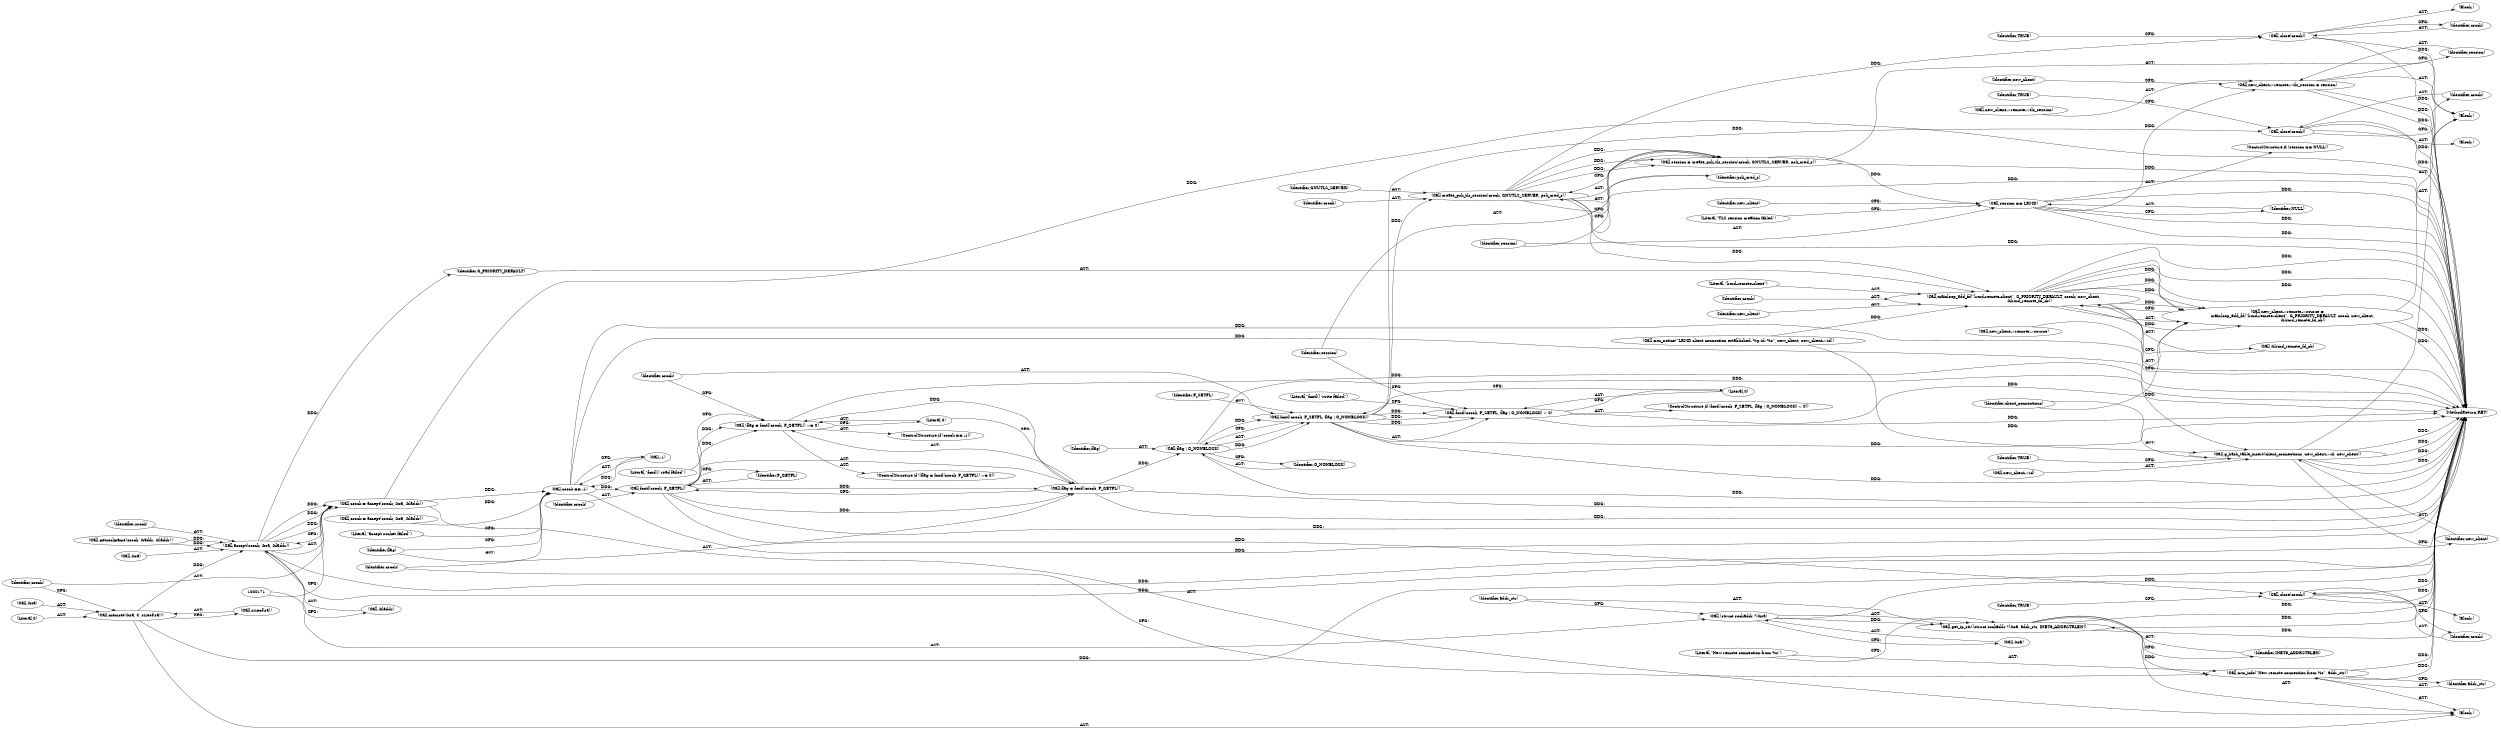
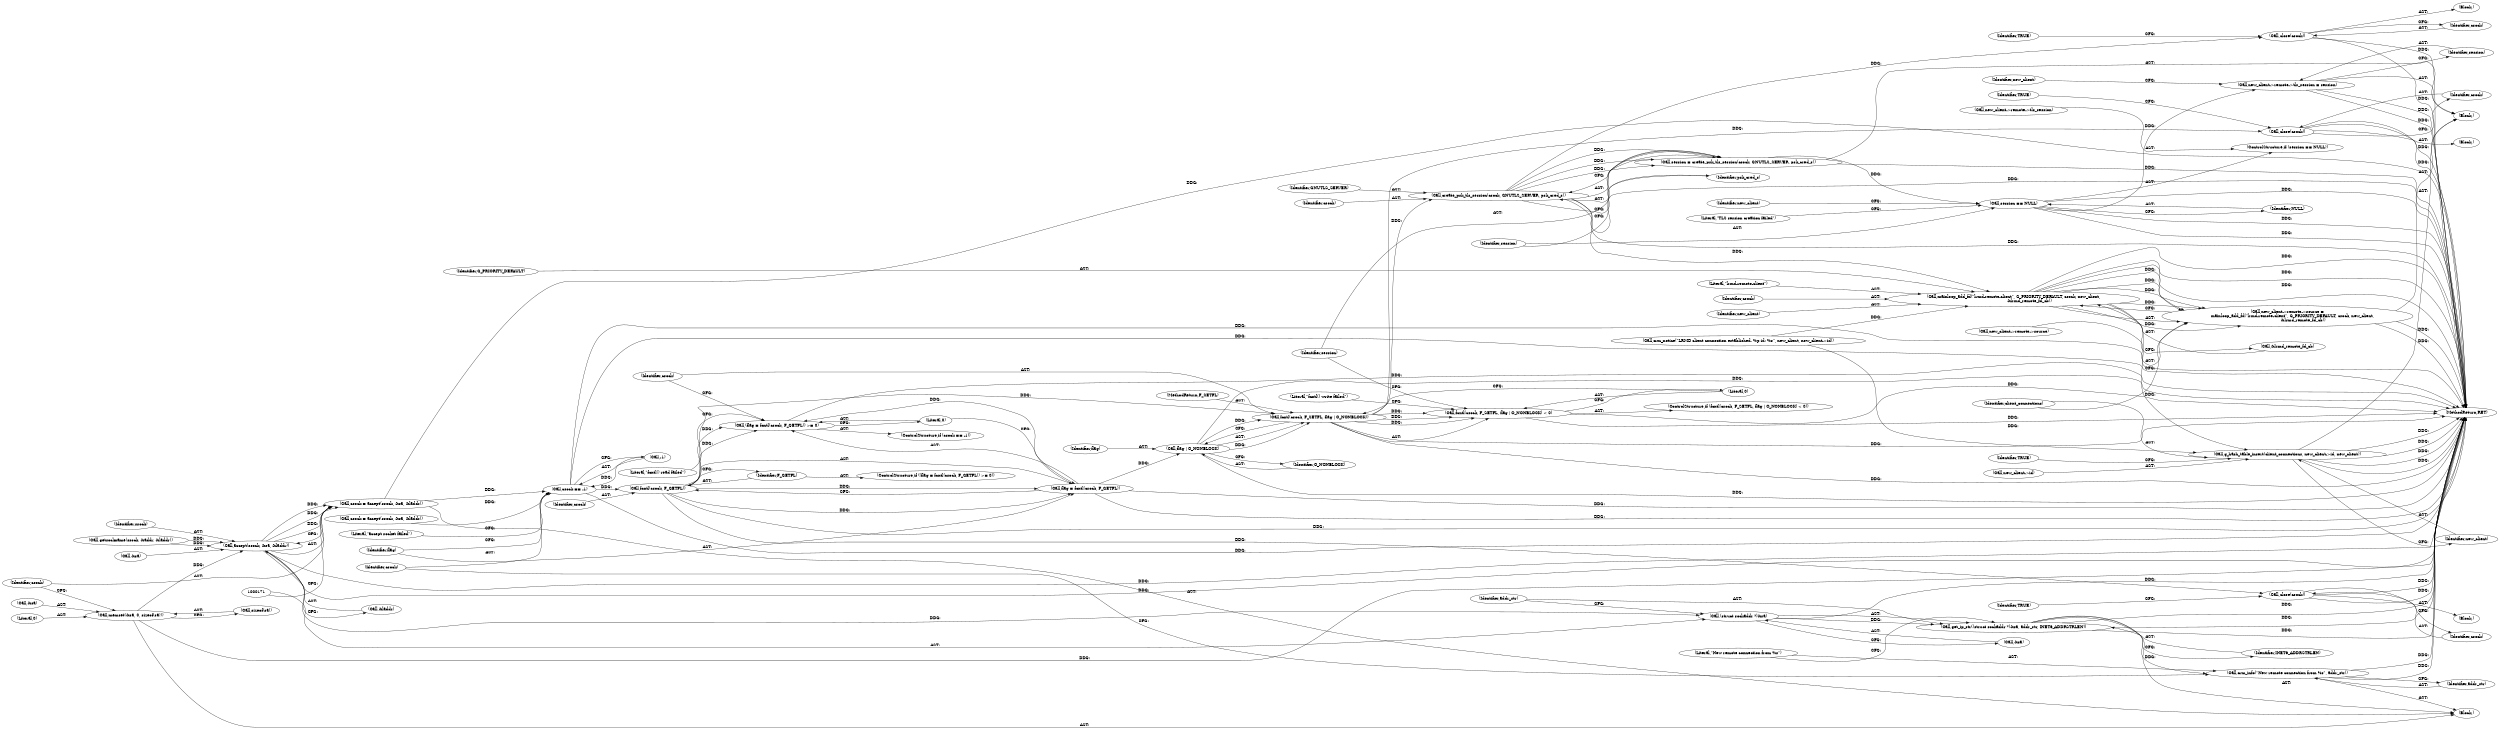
(2145, 97) -> (2142, 138)
(2014, 204) -> (2014, 204)
(332, 393) -> (957, 622)
none -> (942, 395)
(1193, 396) -> (1193, 396)
(819, 458) -> (833, 478)
